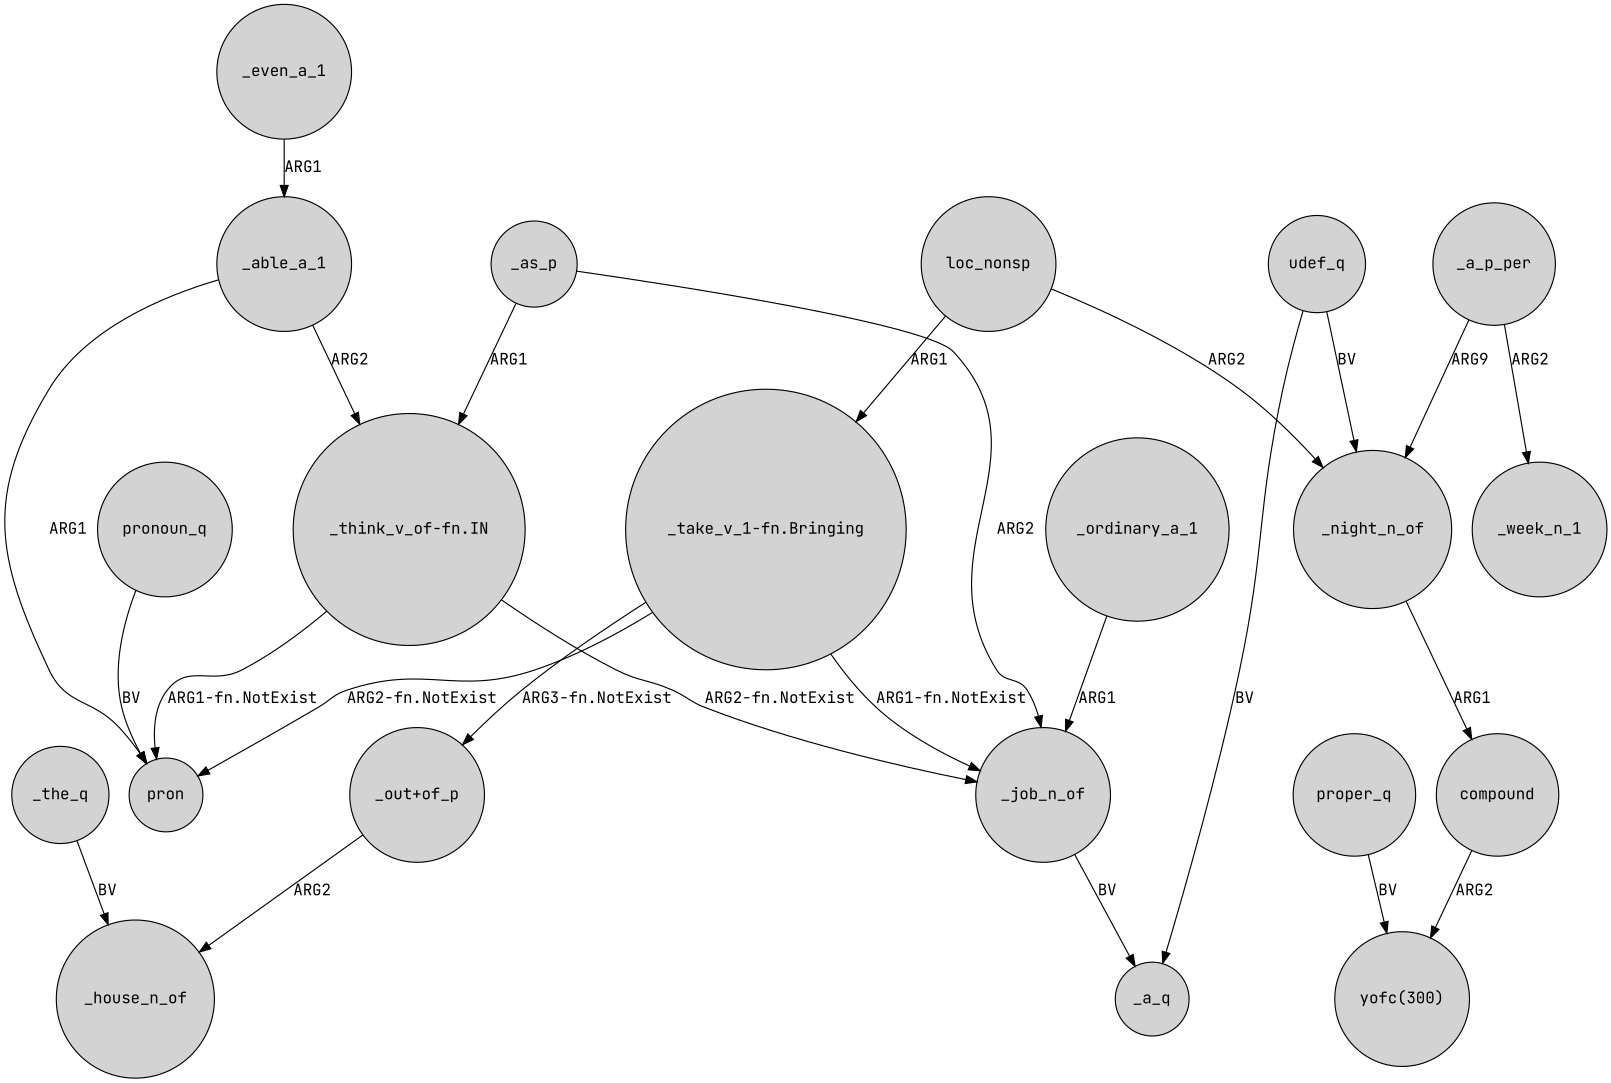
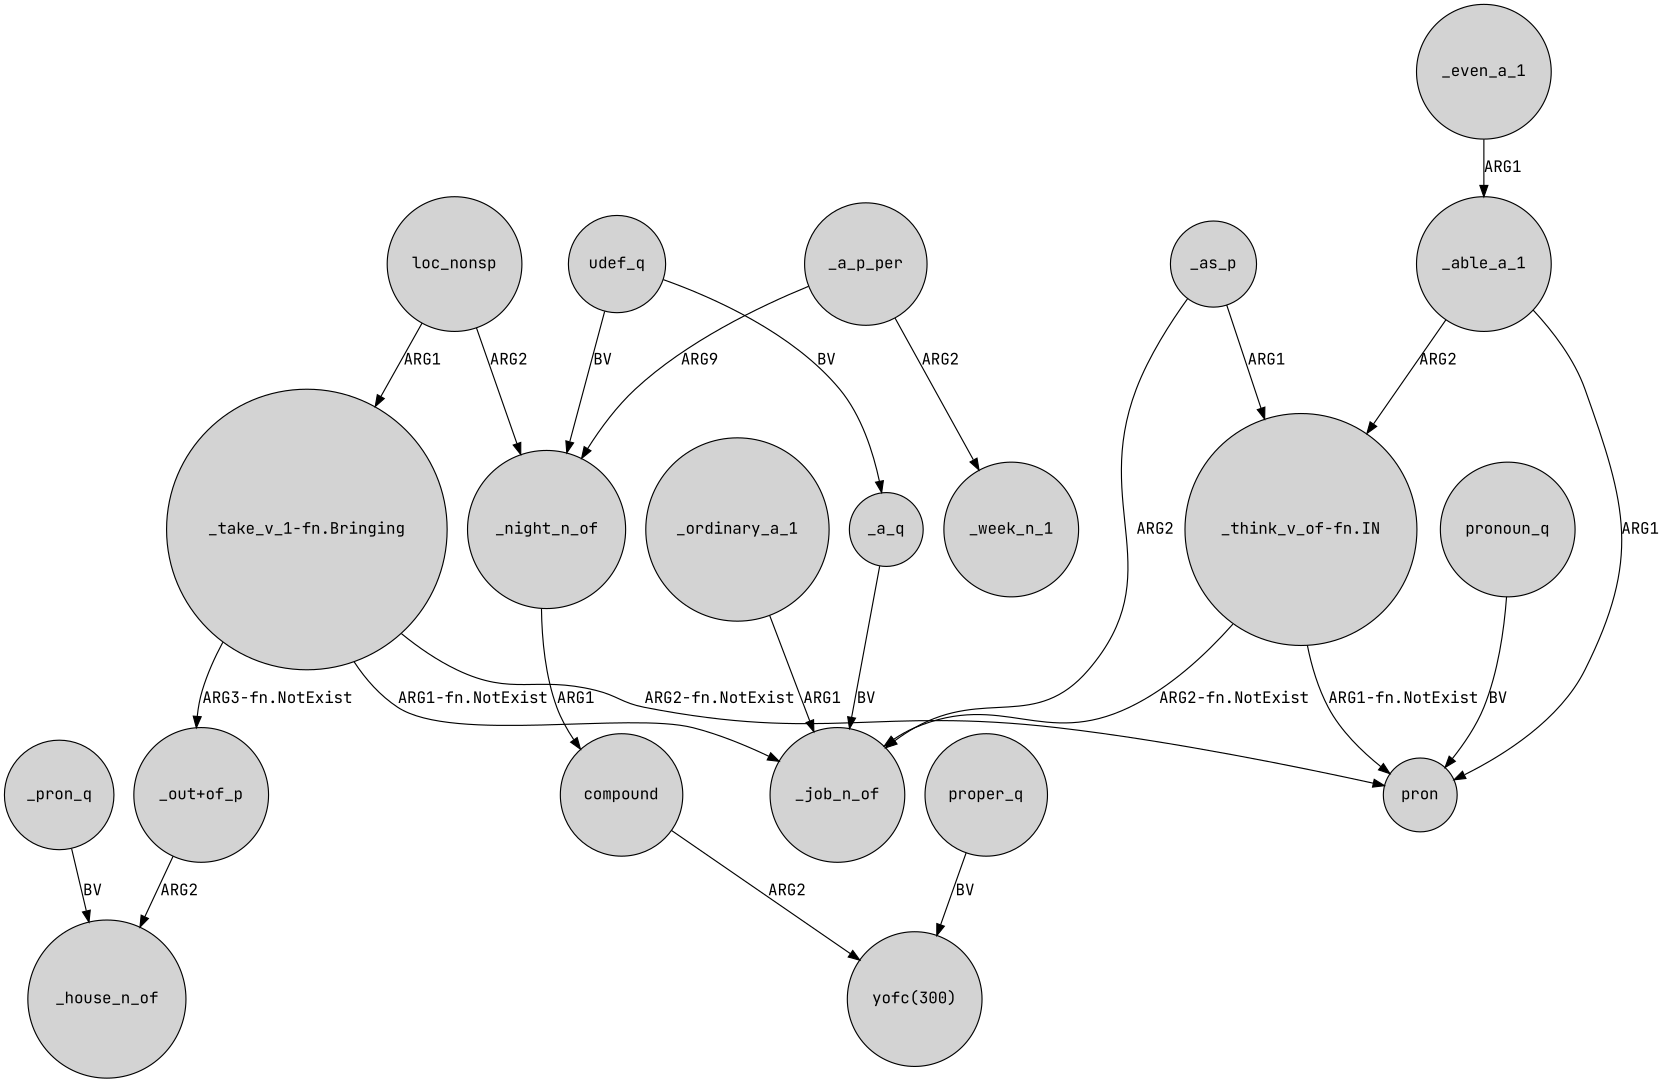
(60, 795) -> (59, 795)
(1102, 905) -> (866, 642)
